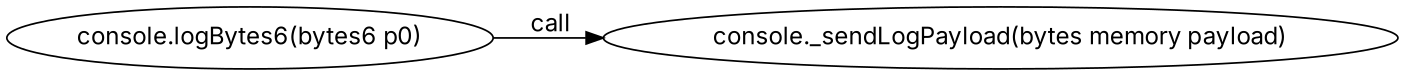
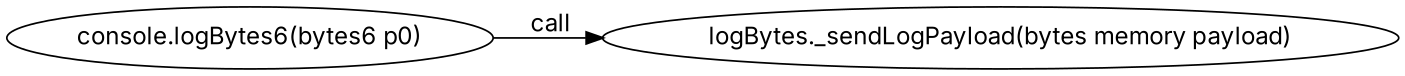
(1001, 38) -> (1001, 38)
